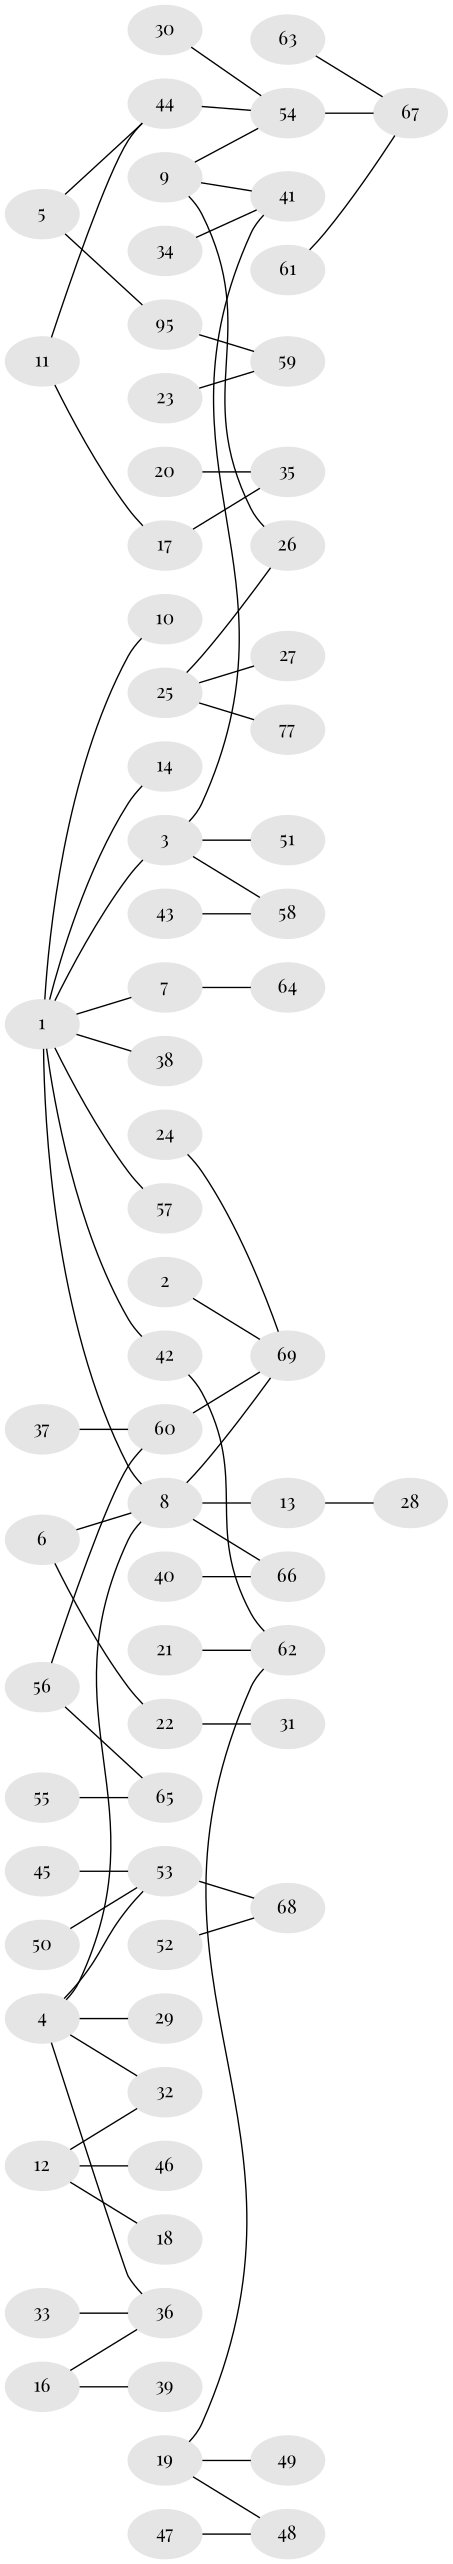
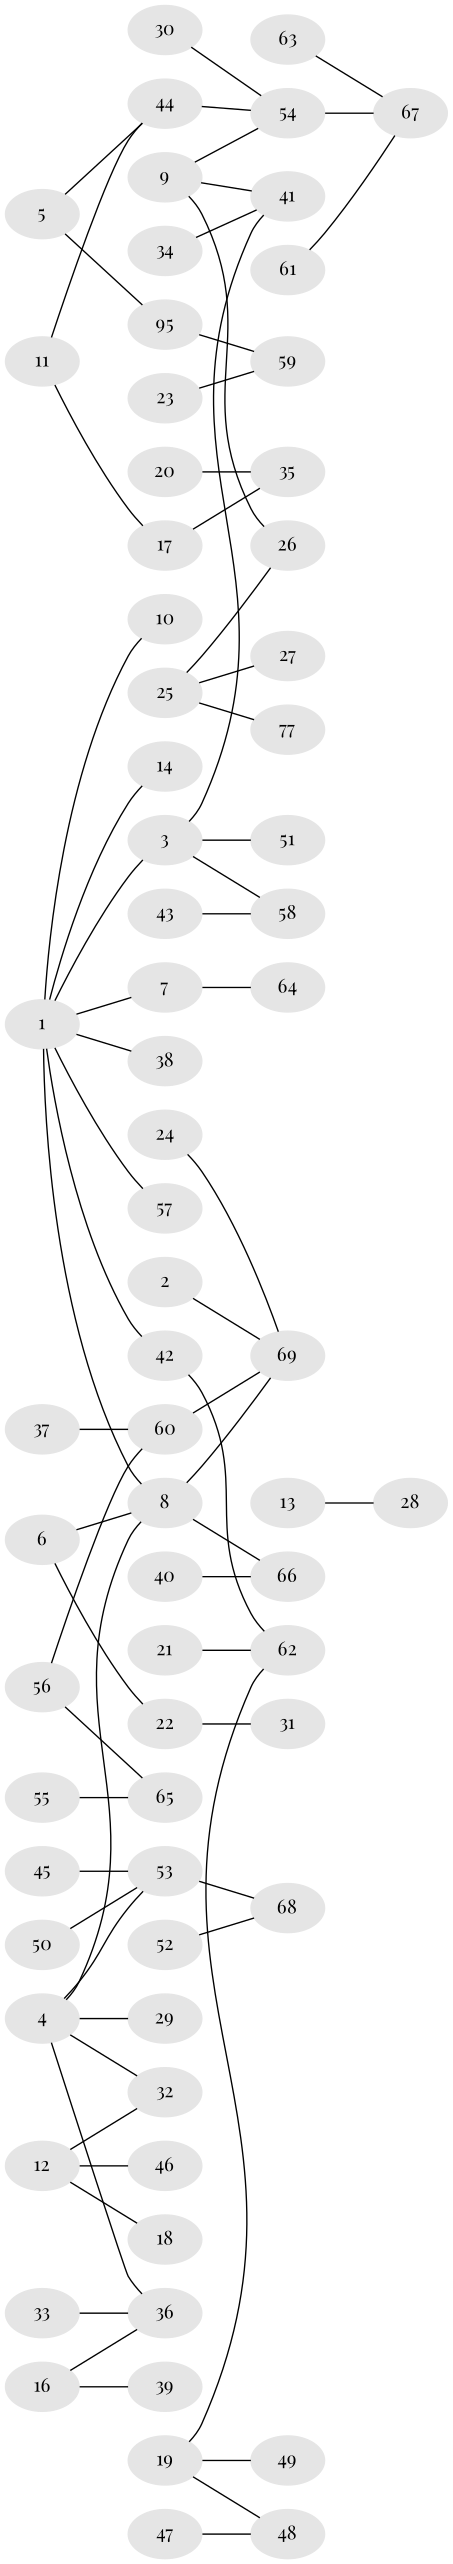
(218, 1503) -> none
